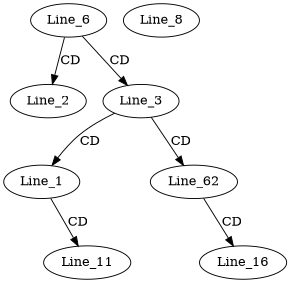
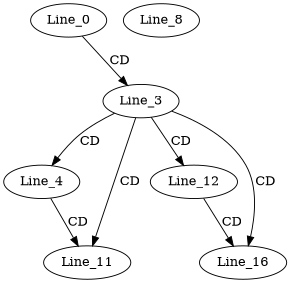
(69, 20) -> (69, 20)
(48, 101) -> none
none -> (240, 157)
none -> (116, 177)
(42, 182) -> (42, 182)
(194, 182) -> (194, 182)
